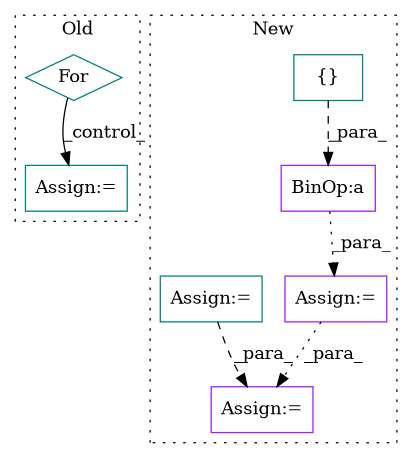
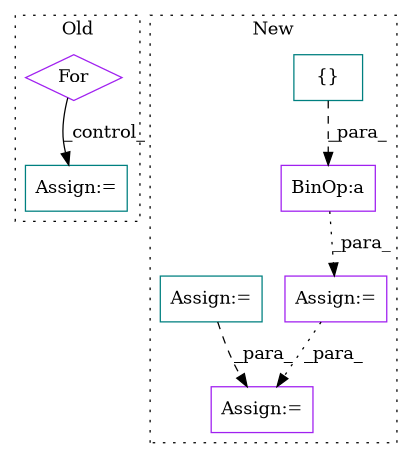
(74, 78) -> (74, 78)
